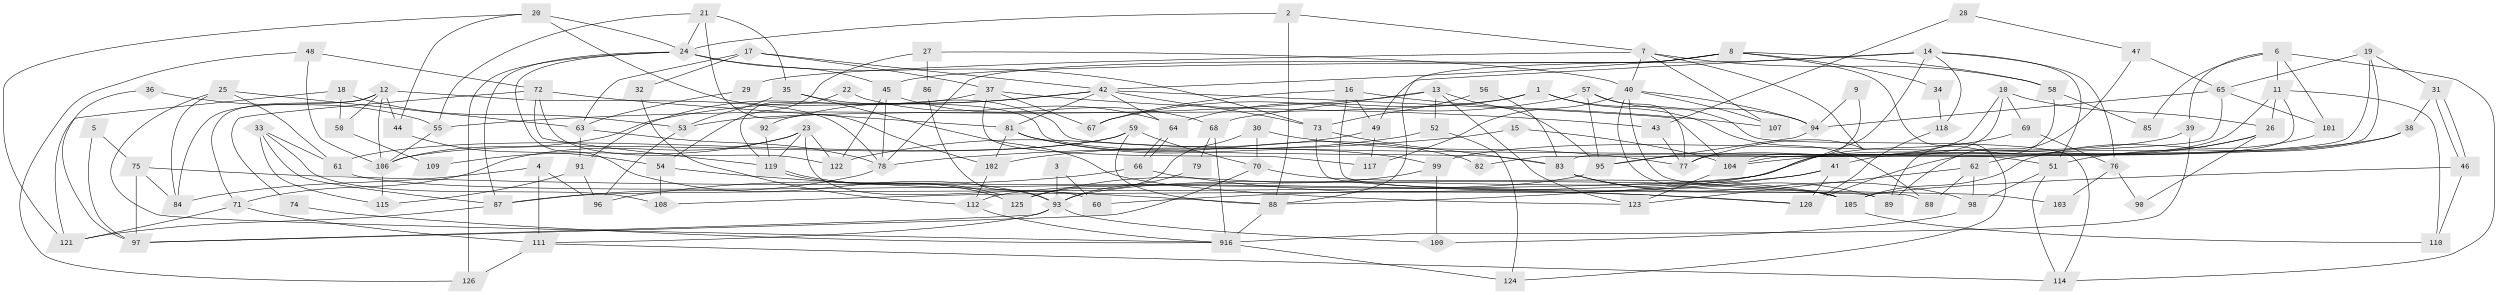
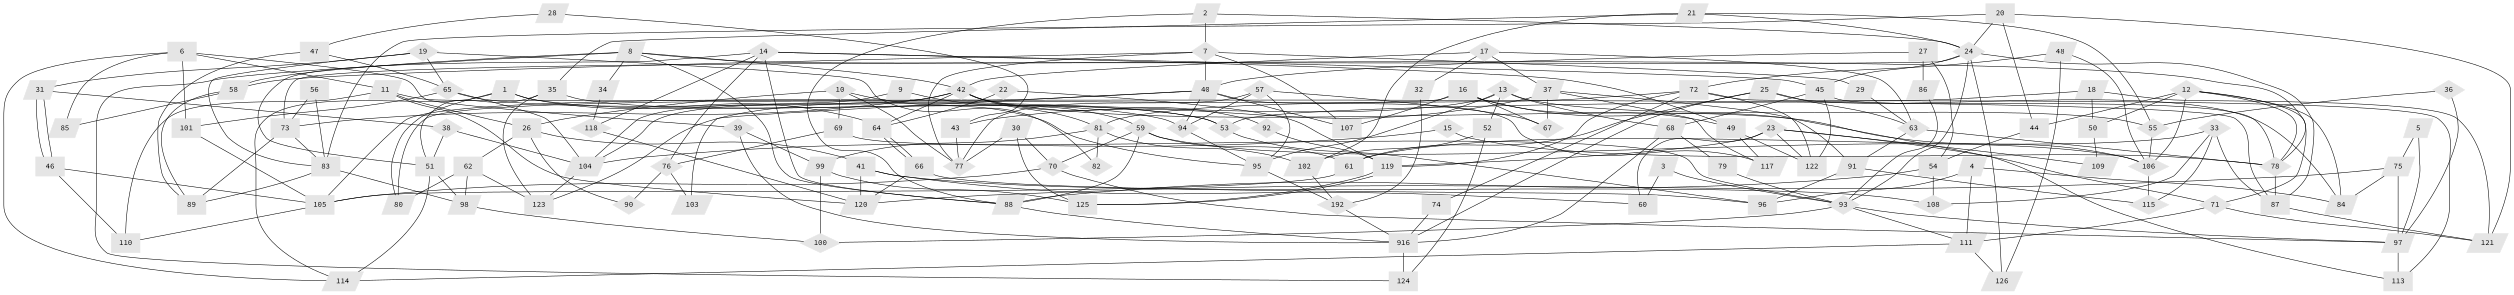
(1834, 111) -> (1022, 106)
(973, 205) -> (1337, 205)
none -> (2398, 281)
